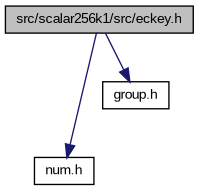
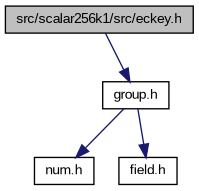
(83, 89) -> (105, 128)
none -> (148, 171)
